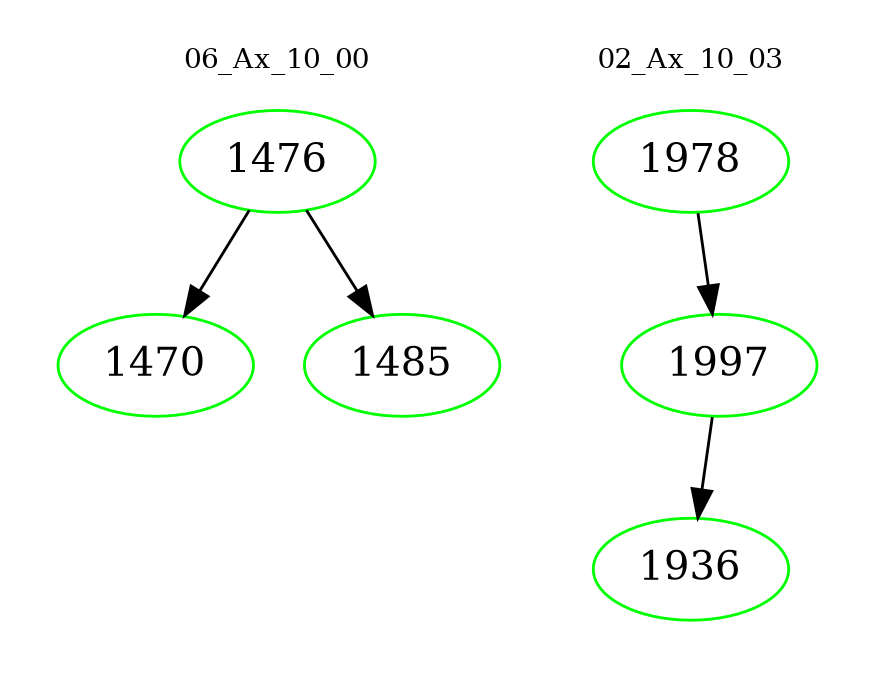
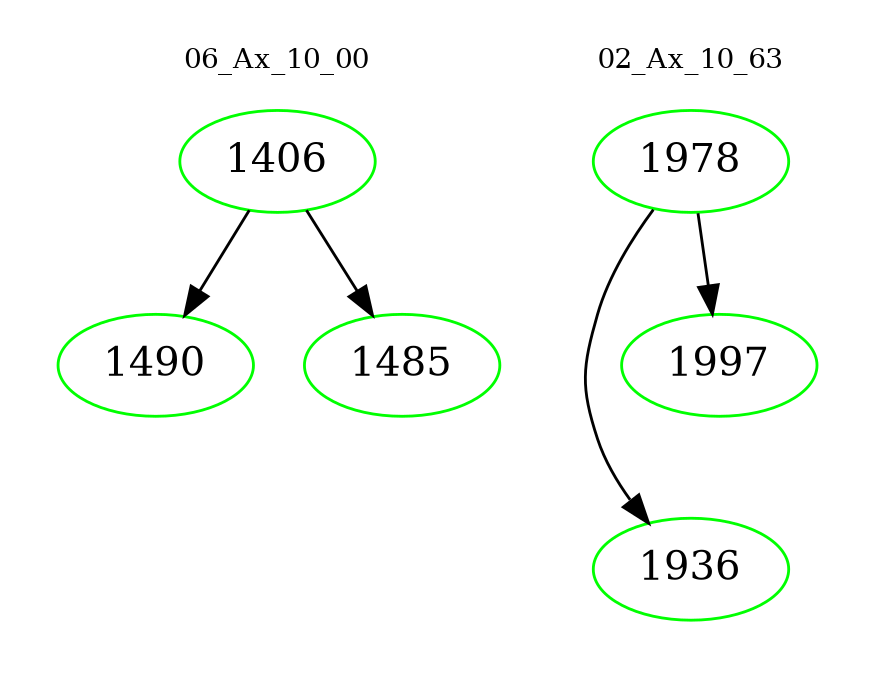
(691, 61) -> (691, 61)
(278, 161) -> (278, 161)
(156, 365) -> (156, 365)
(707, 453) -> (588, 352)
